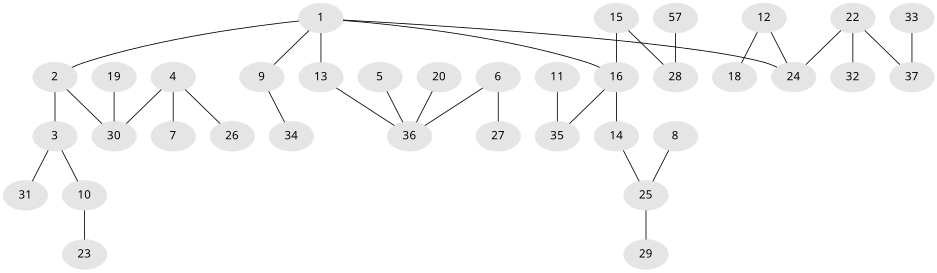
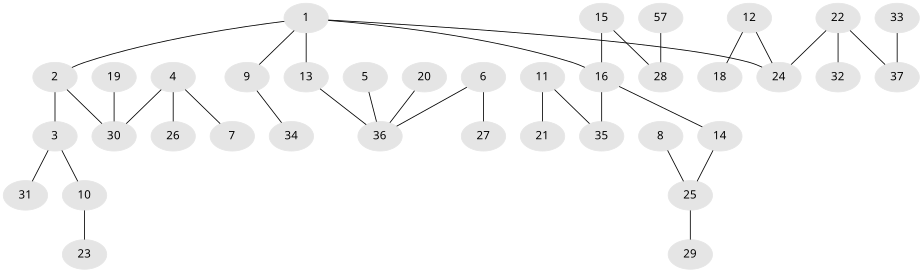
none -> (543, 136)
